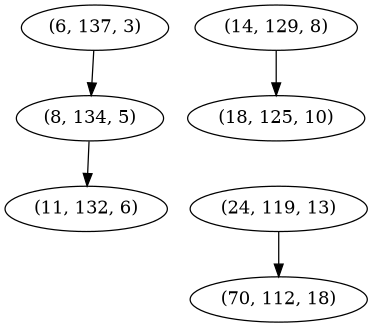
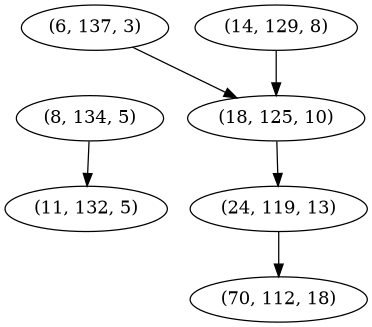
(93, 67) -> (179, 70)
none -> (277, 157)
(86, 209) -> (86, 209)
